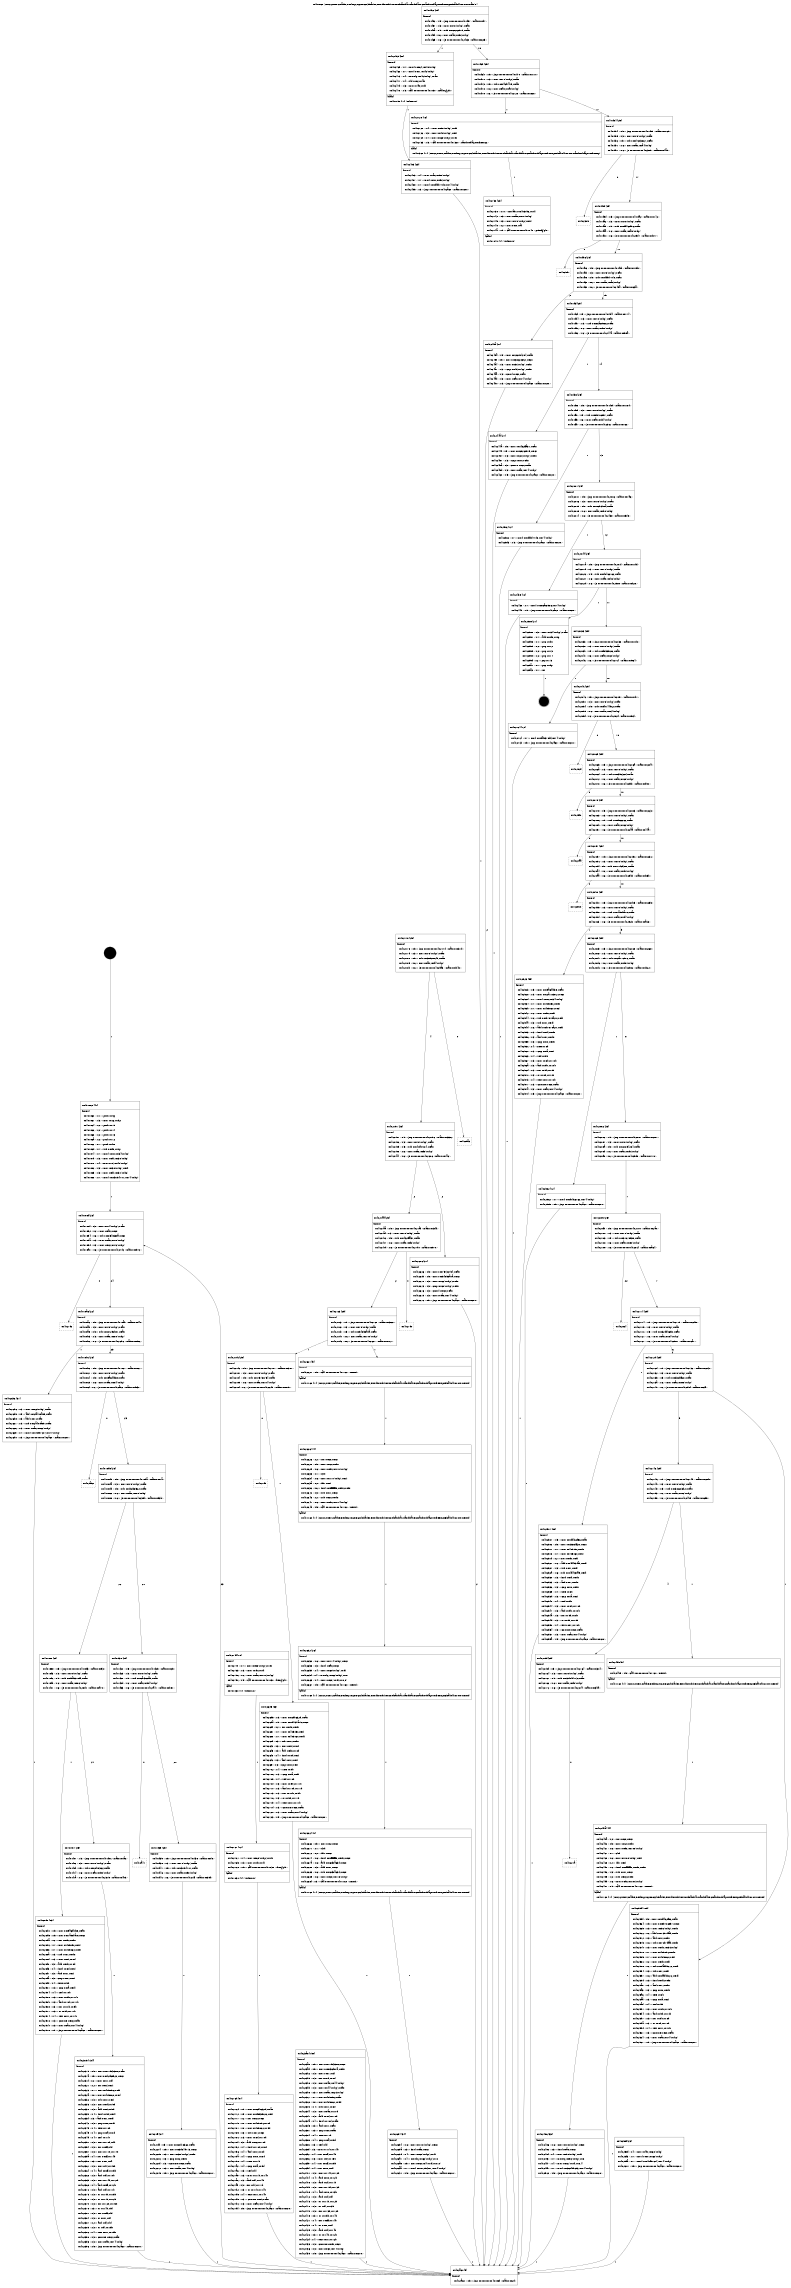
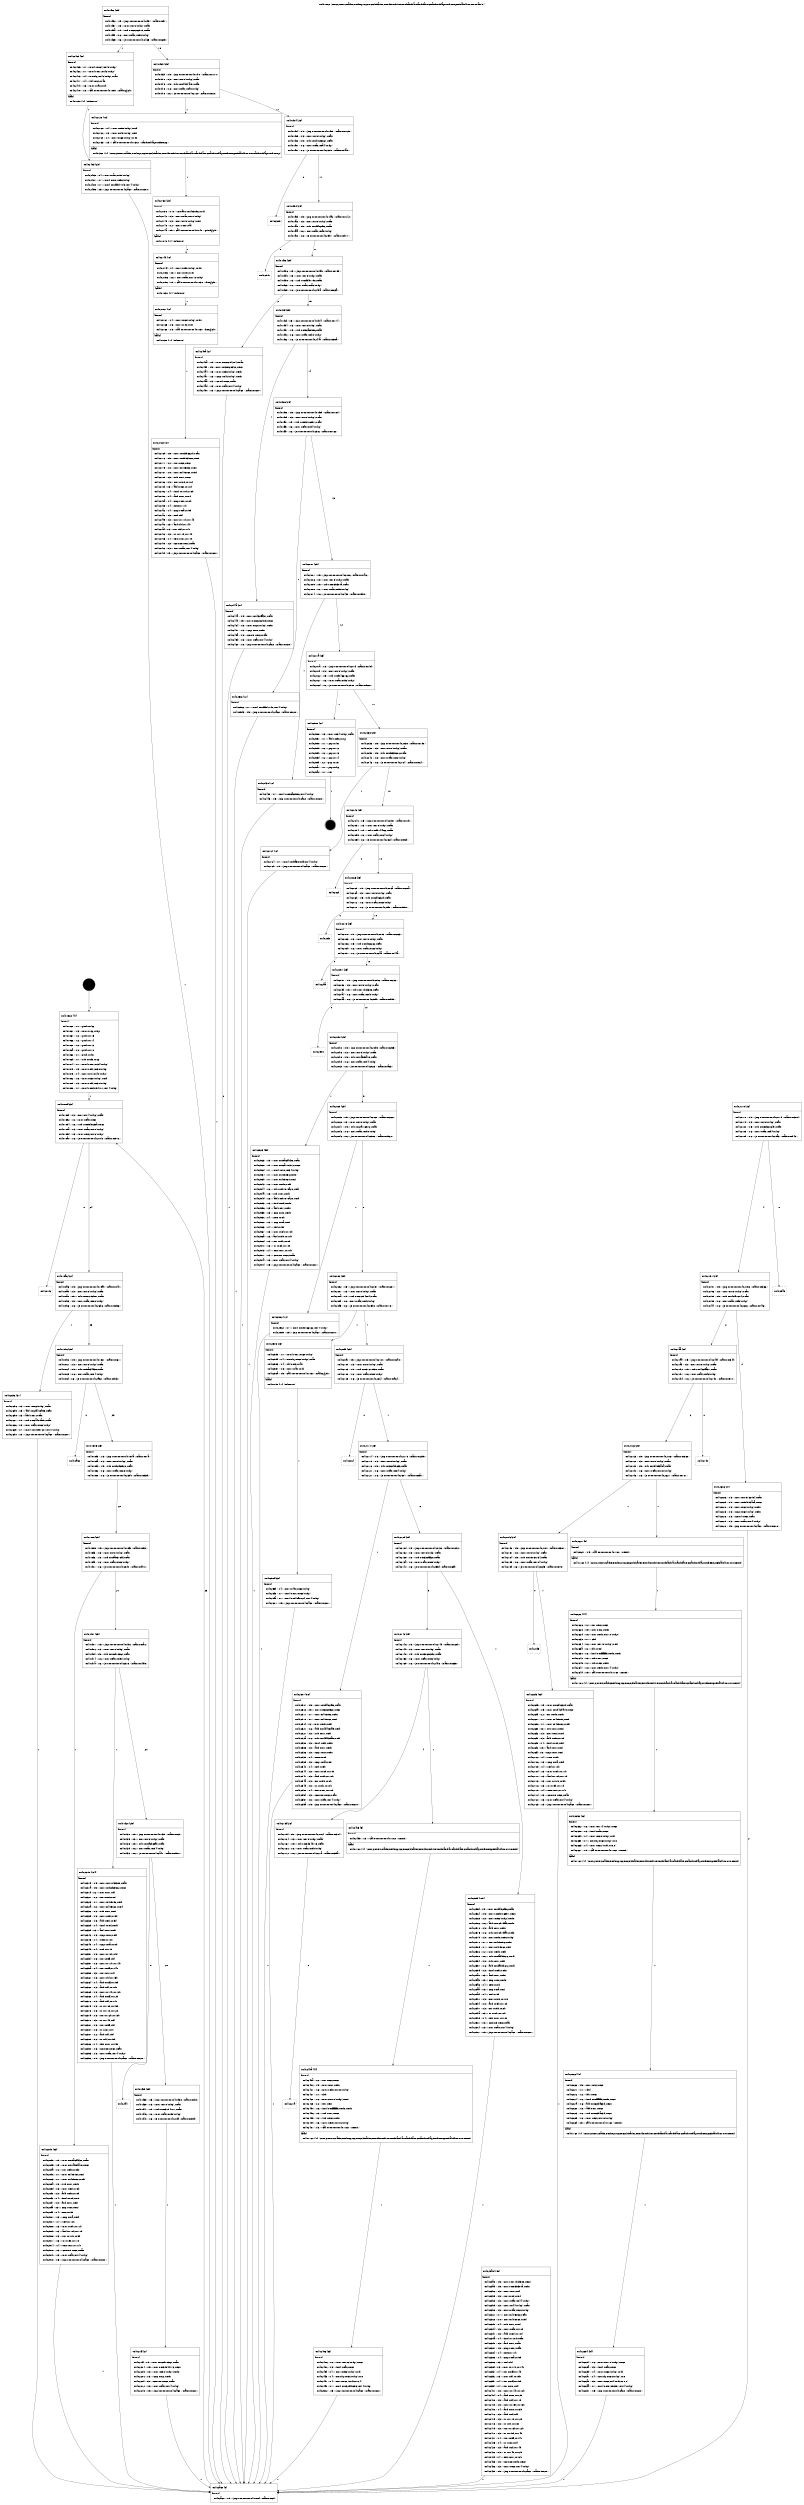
none -> (186, 249)
(626, 1281) -> (364, 1415)
none -> (298, 1364)
(138, 1578) -> (133, 1743)
